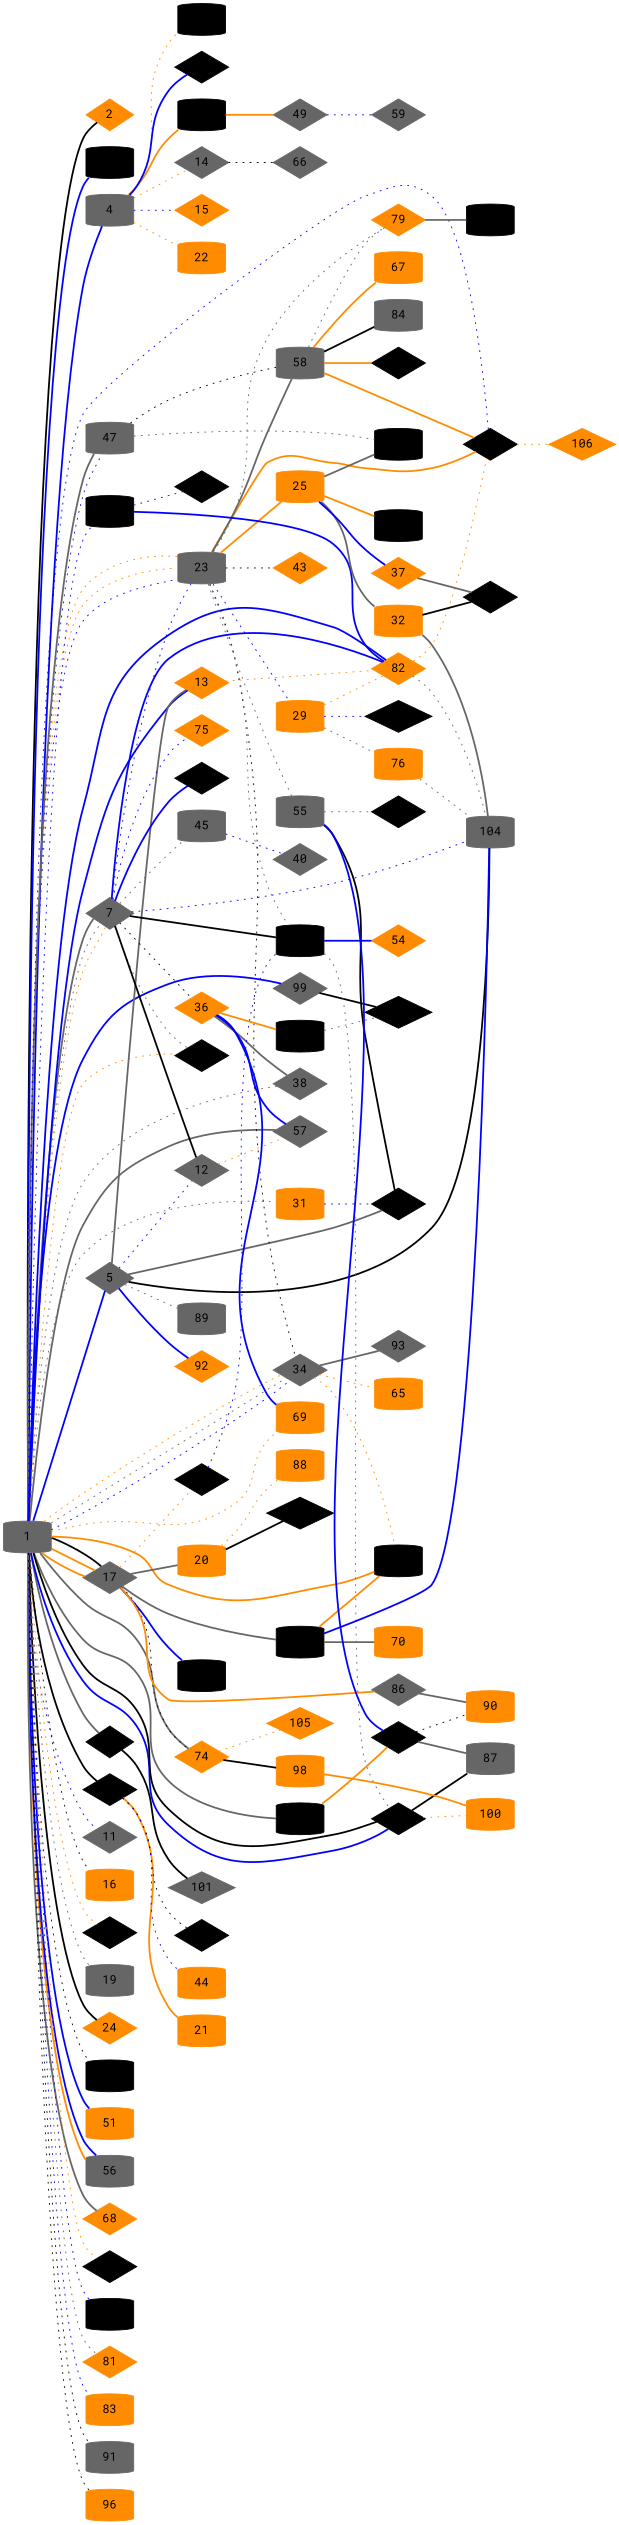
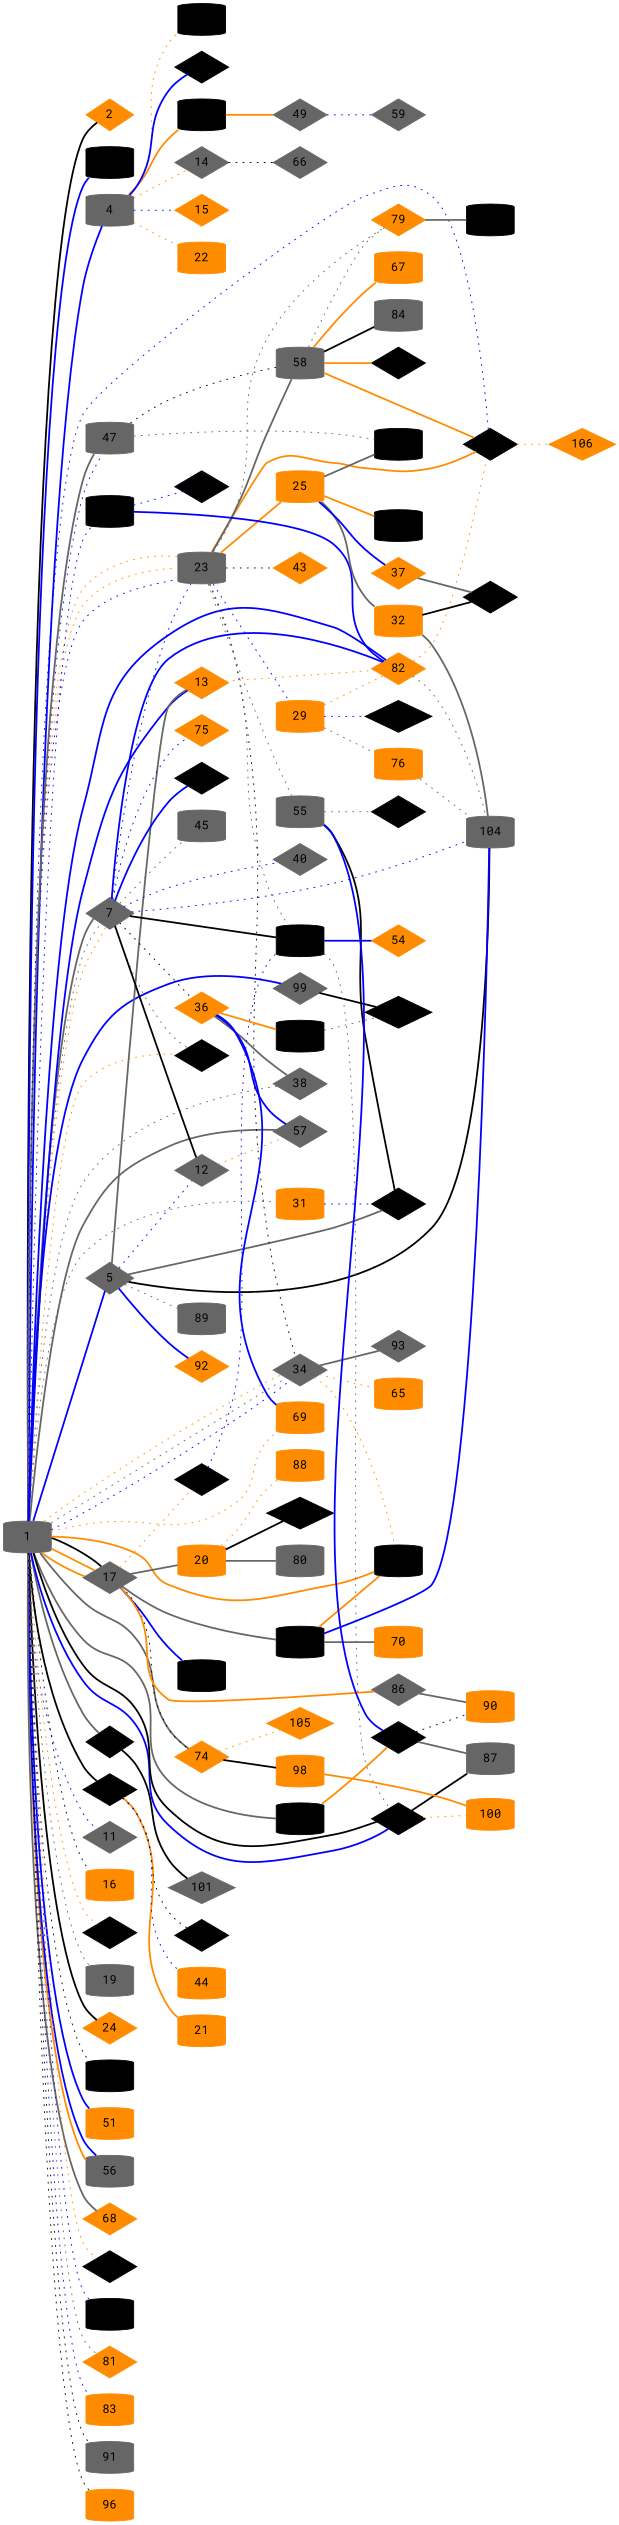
(250, 842) -> (199, 879)
none -> (300, 1561)
